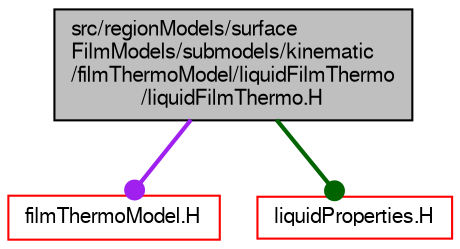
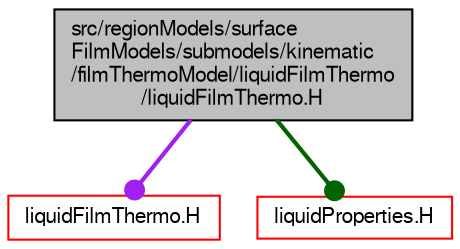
(114, 218) -> (114, 218)
